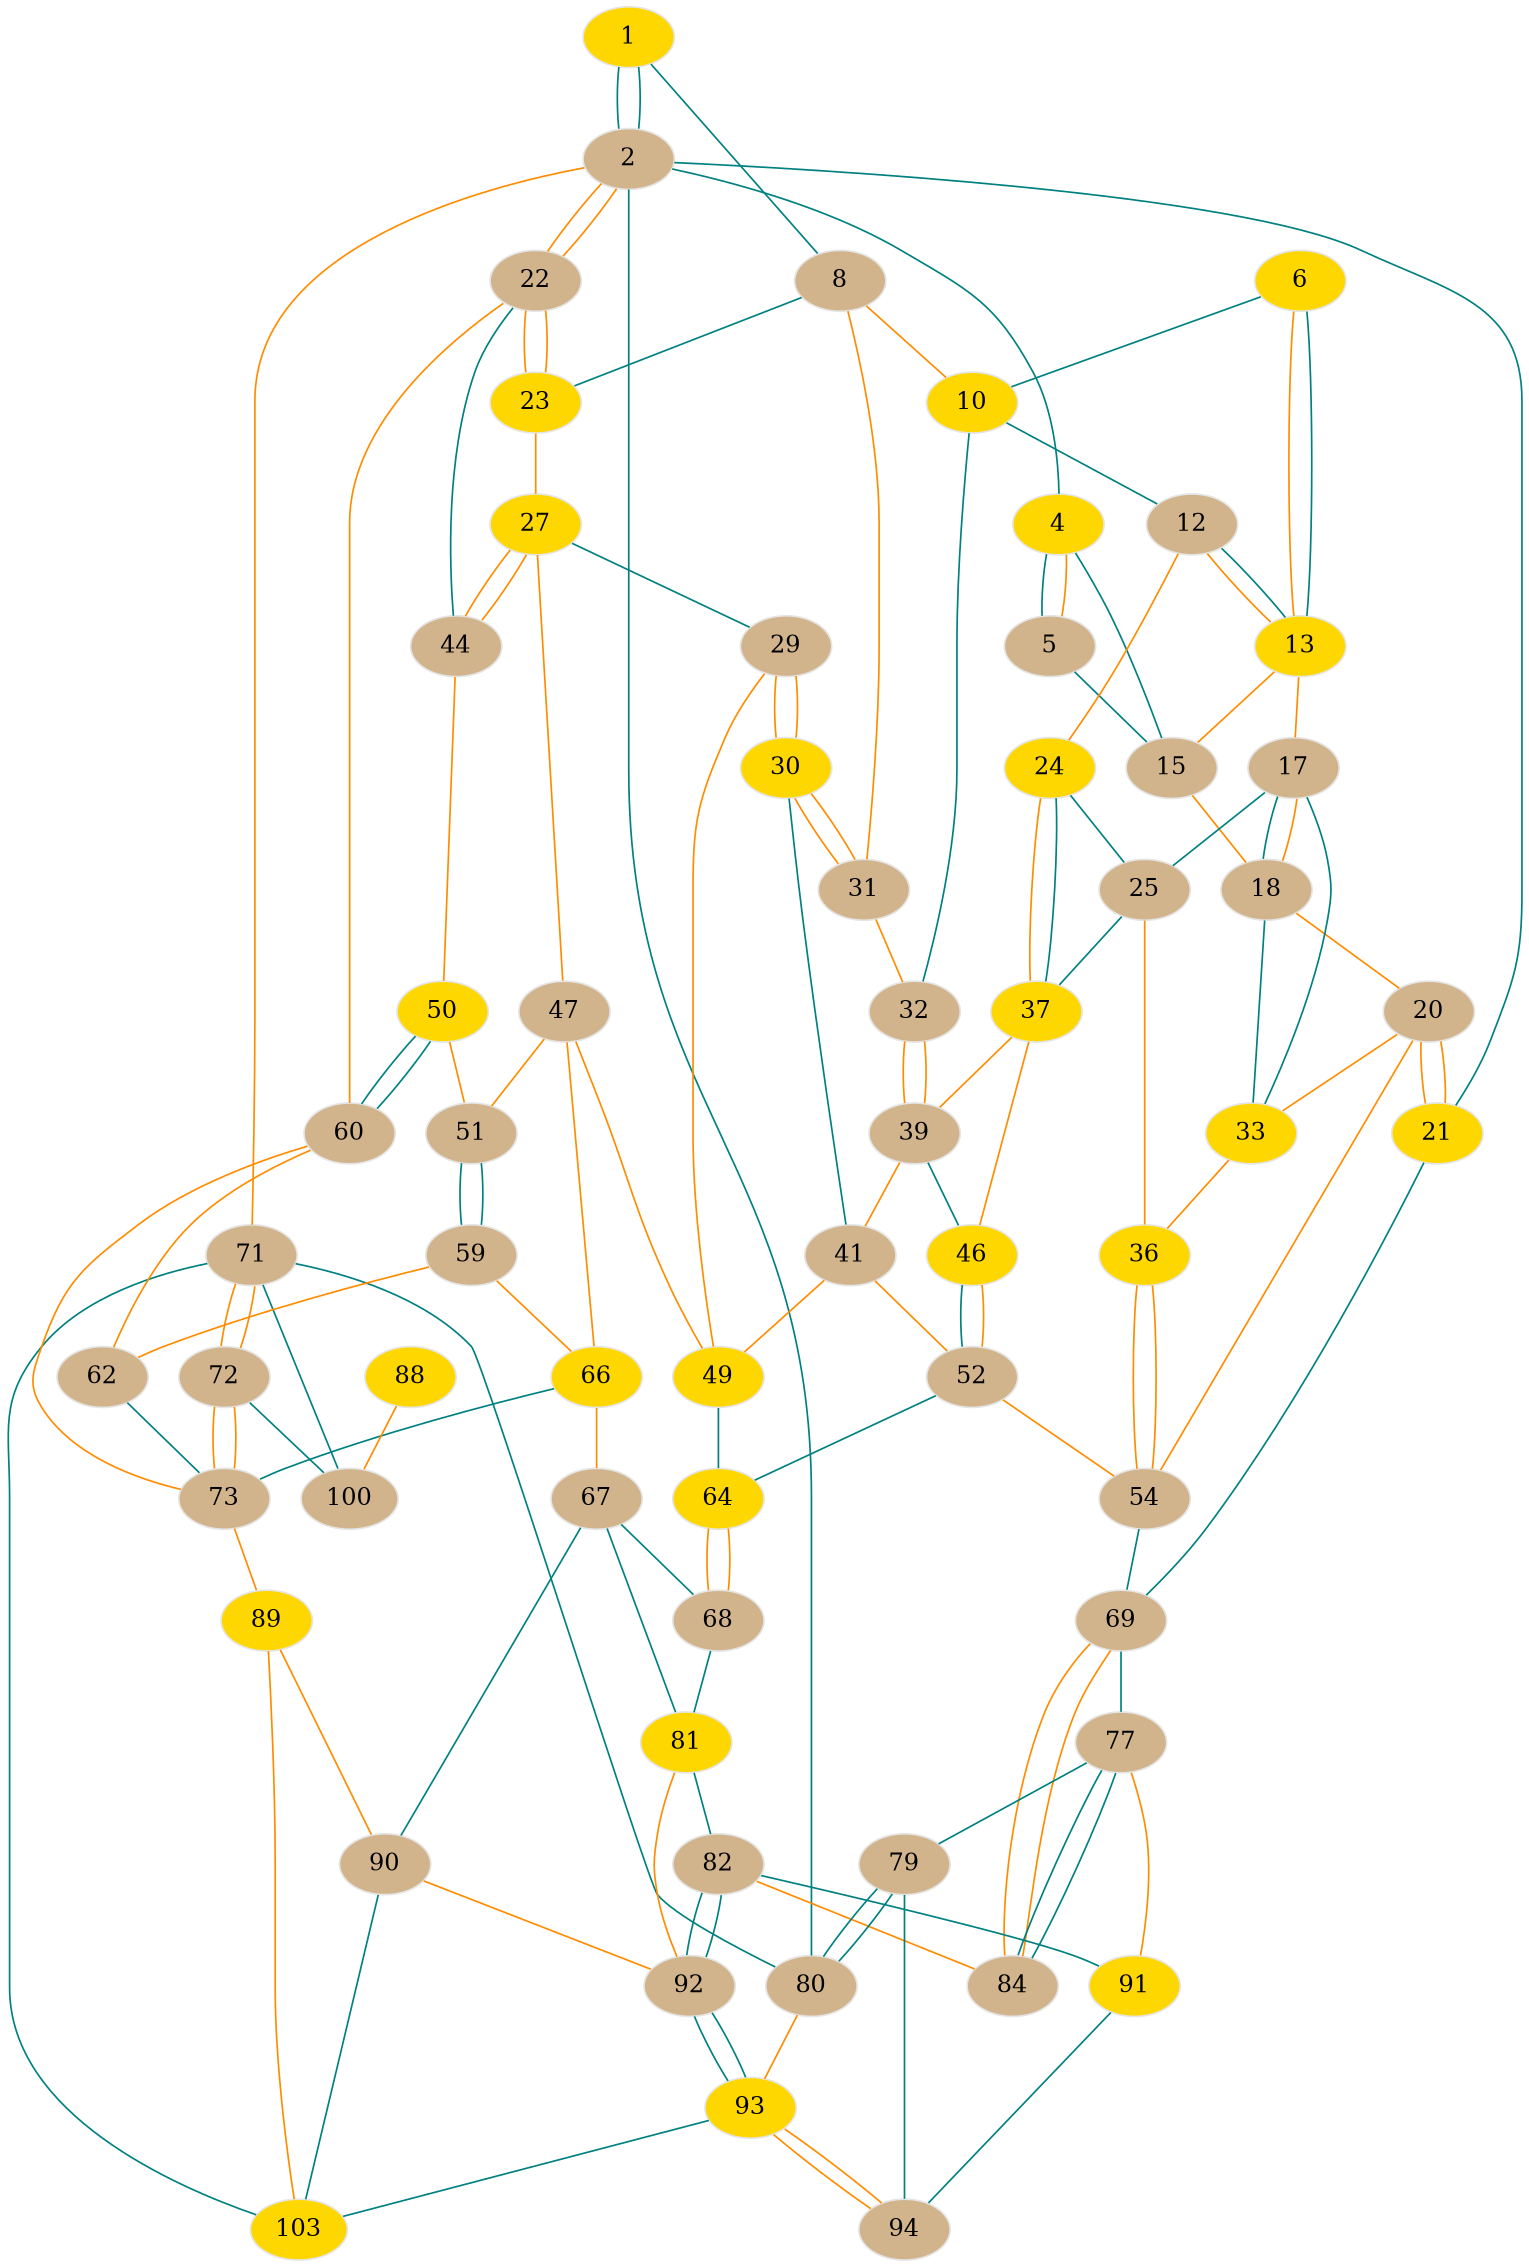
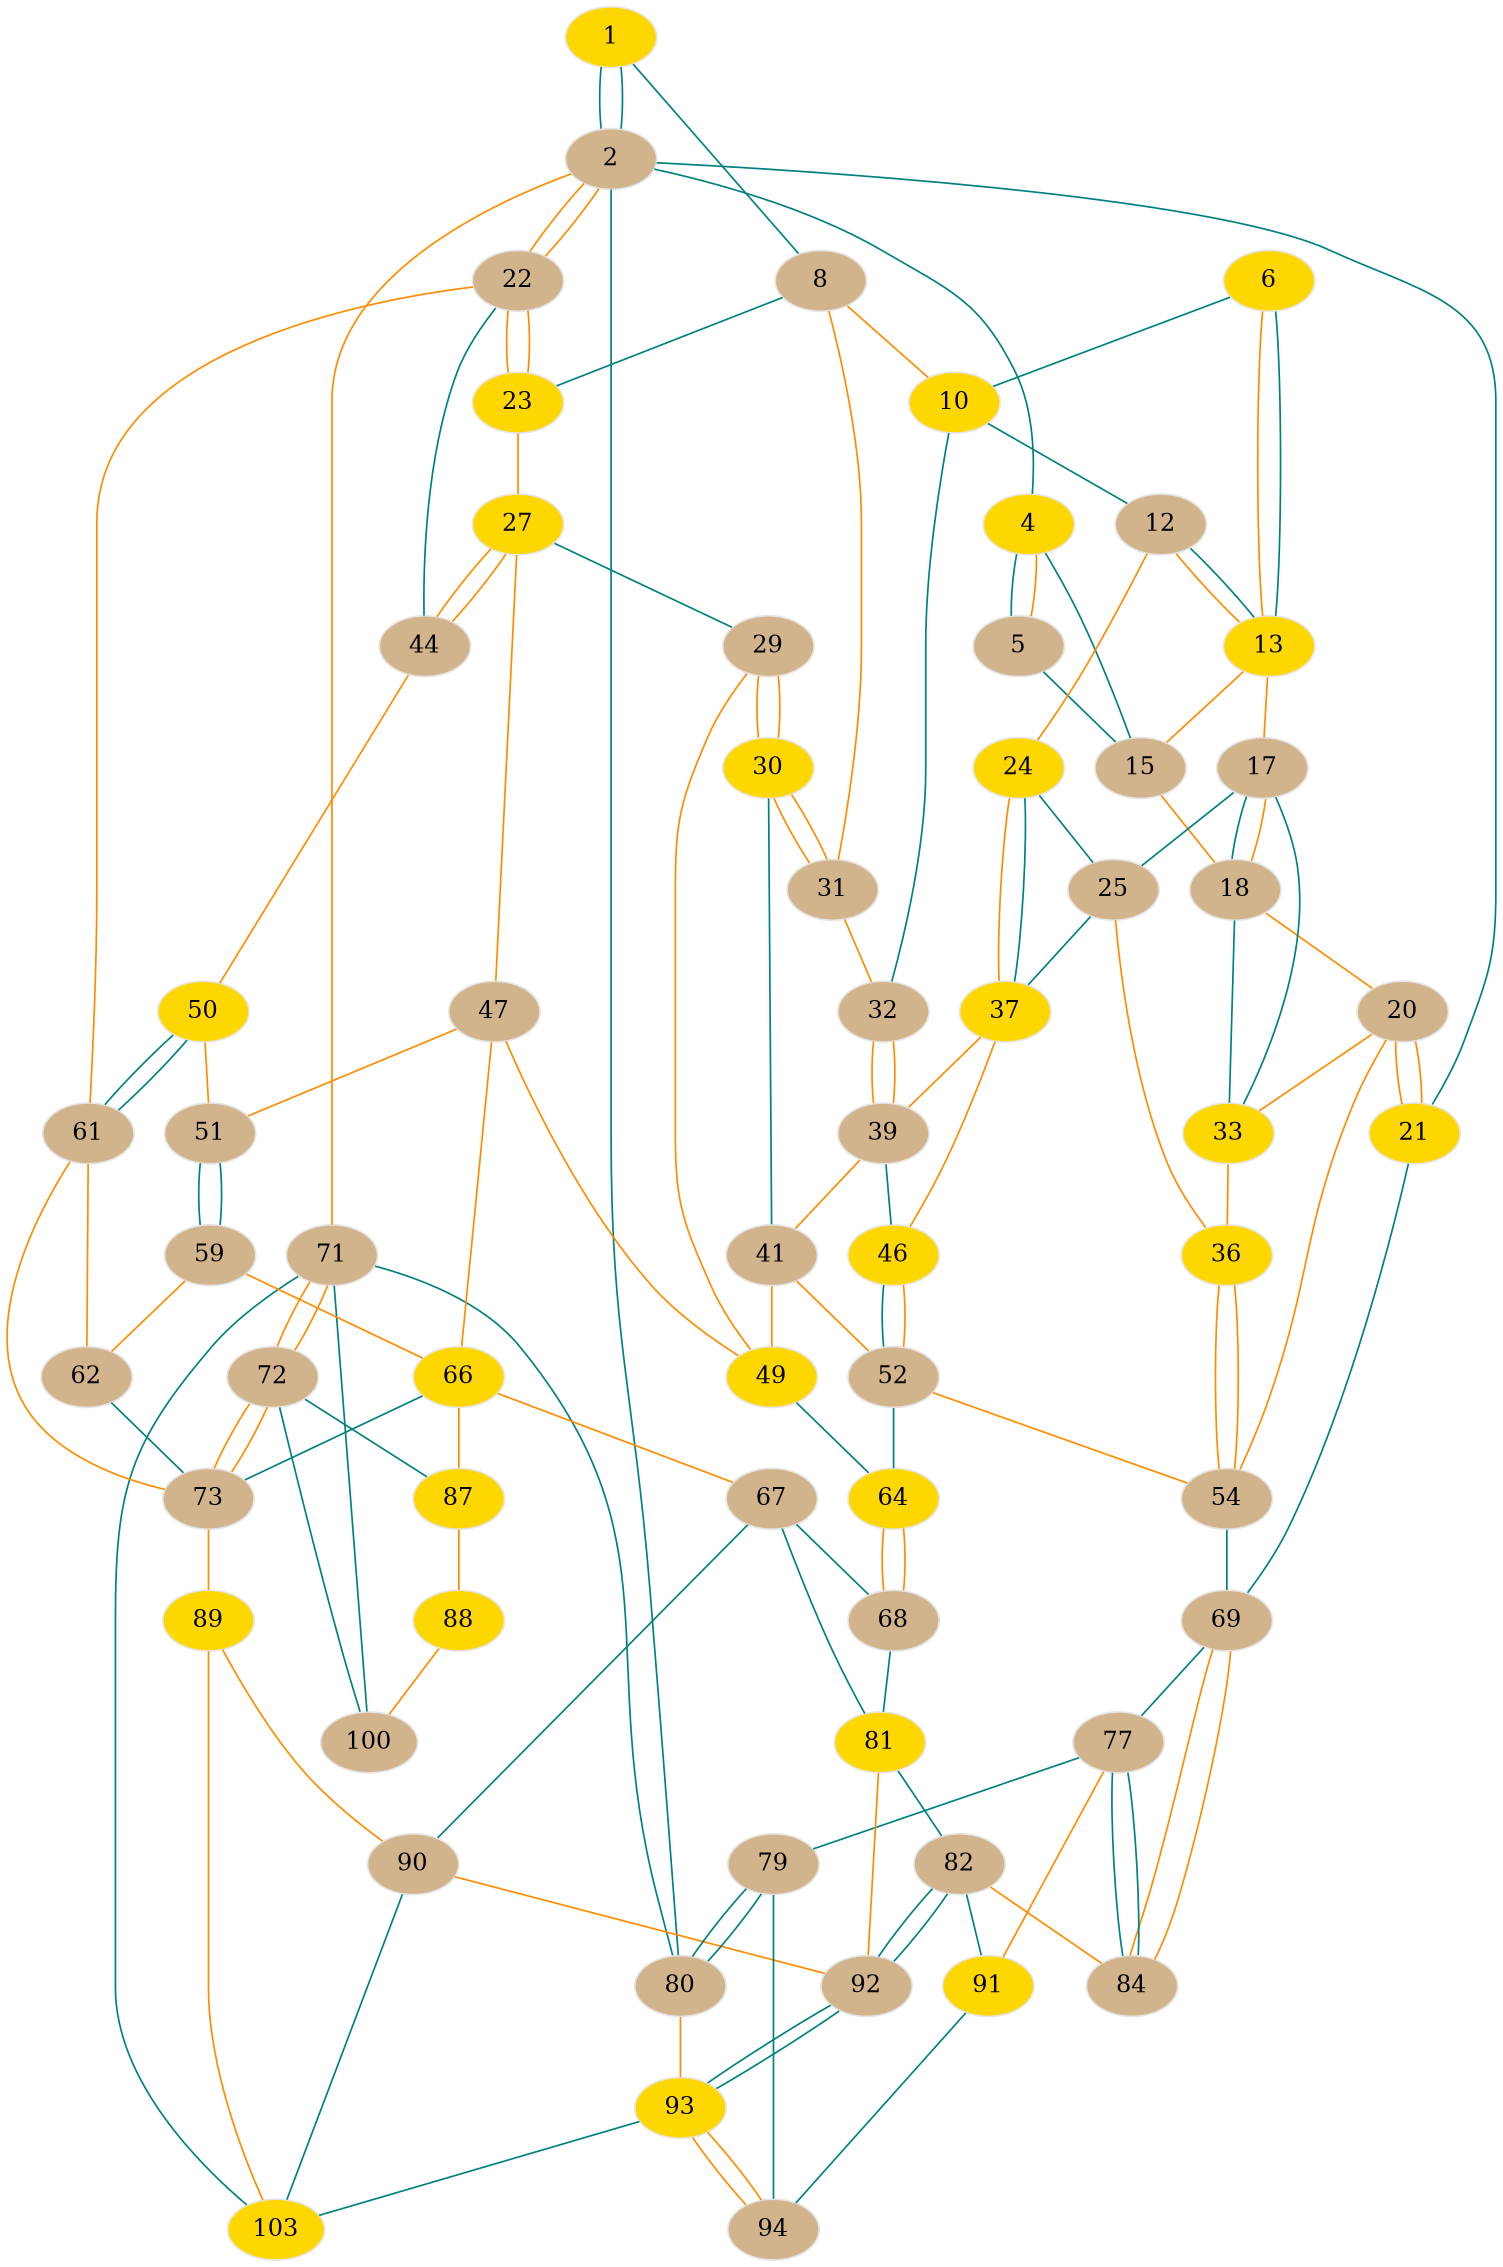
(350, 1133) -> (88, 1133)
none -> (459, 1499)
